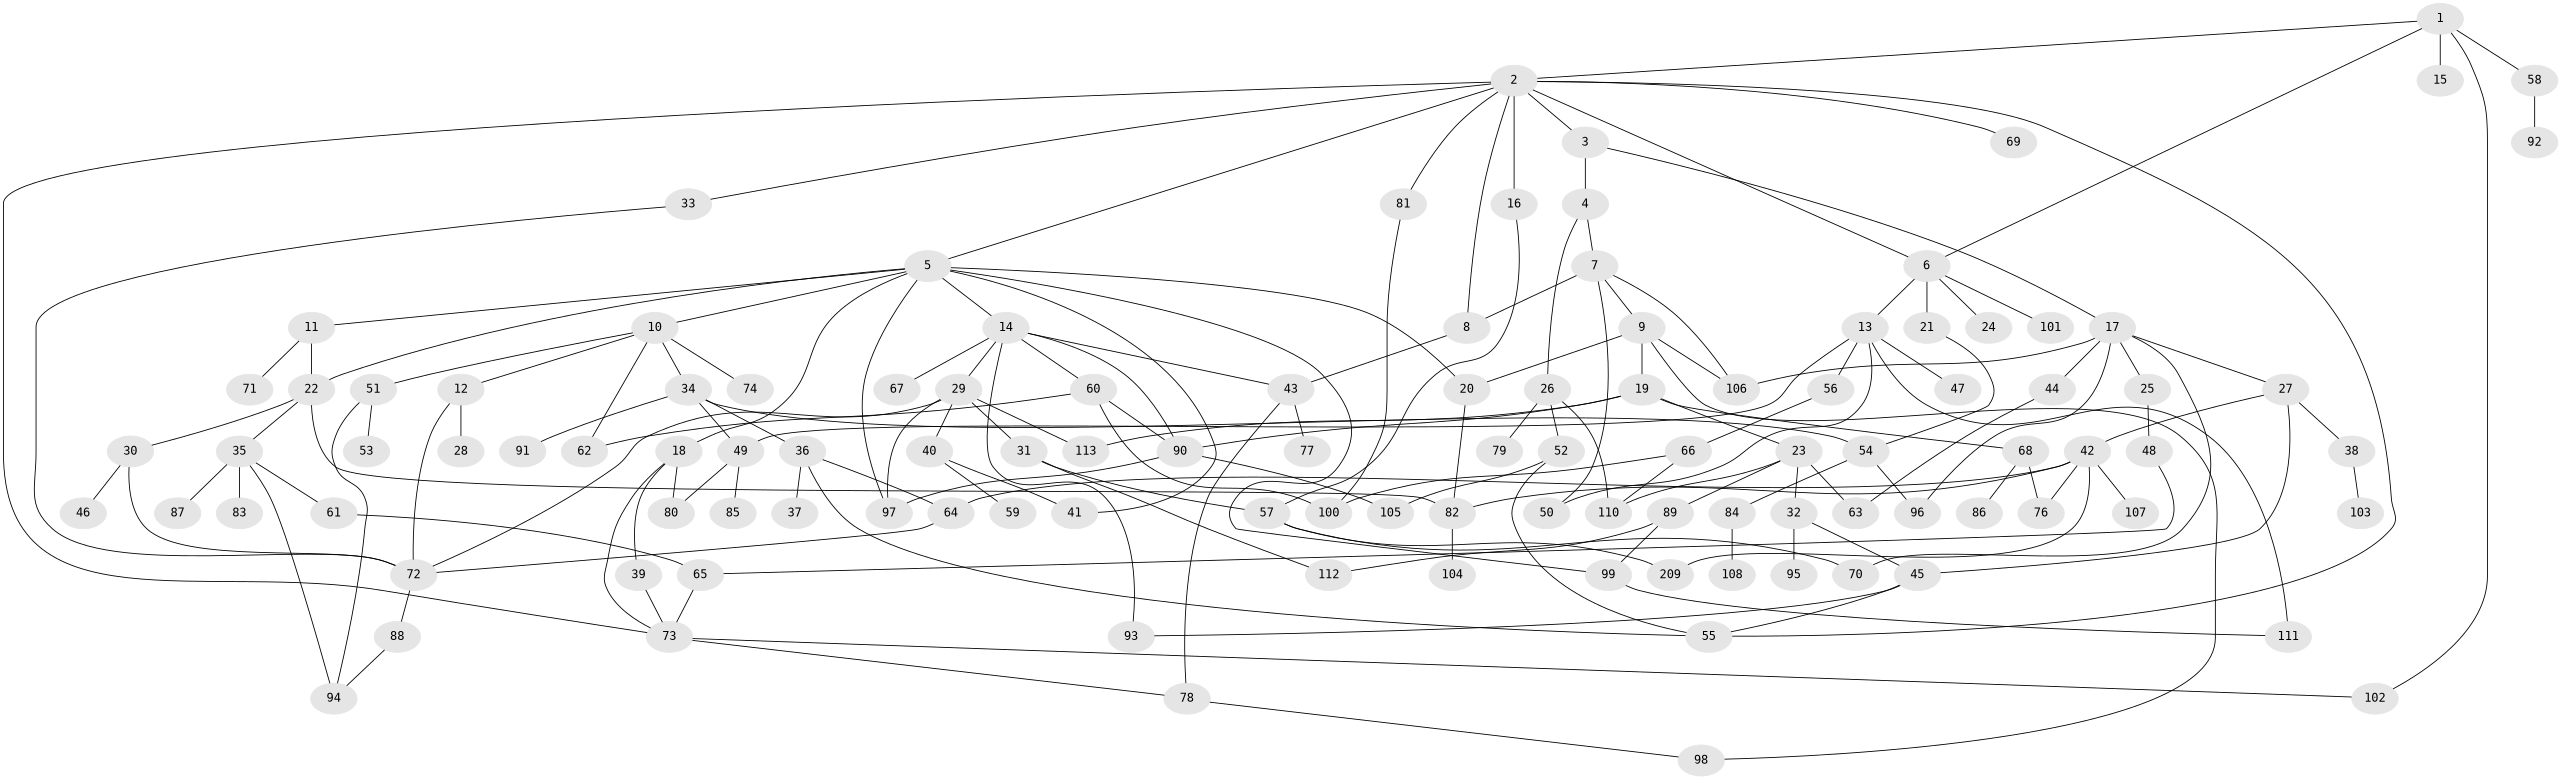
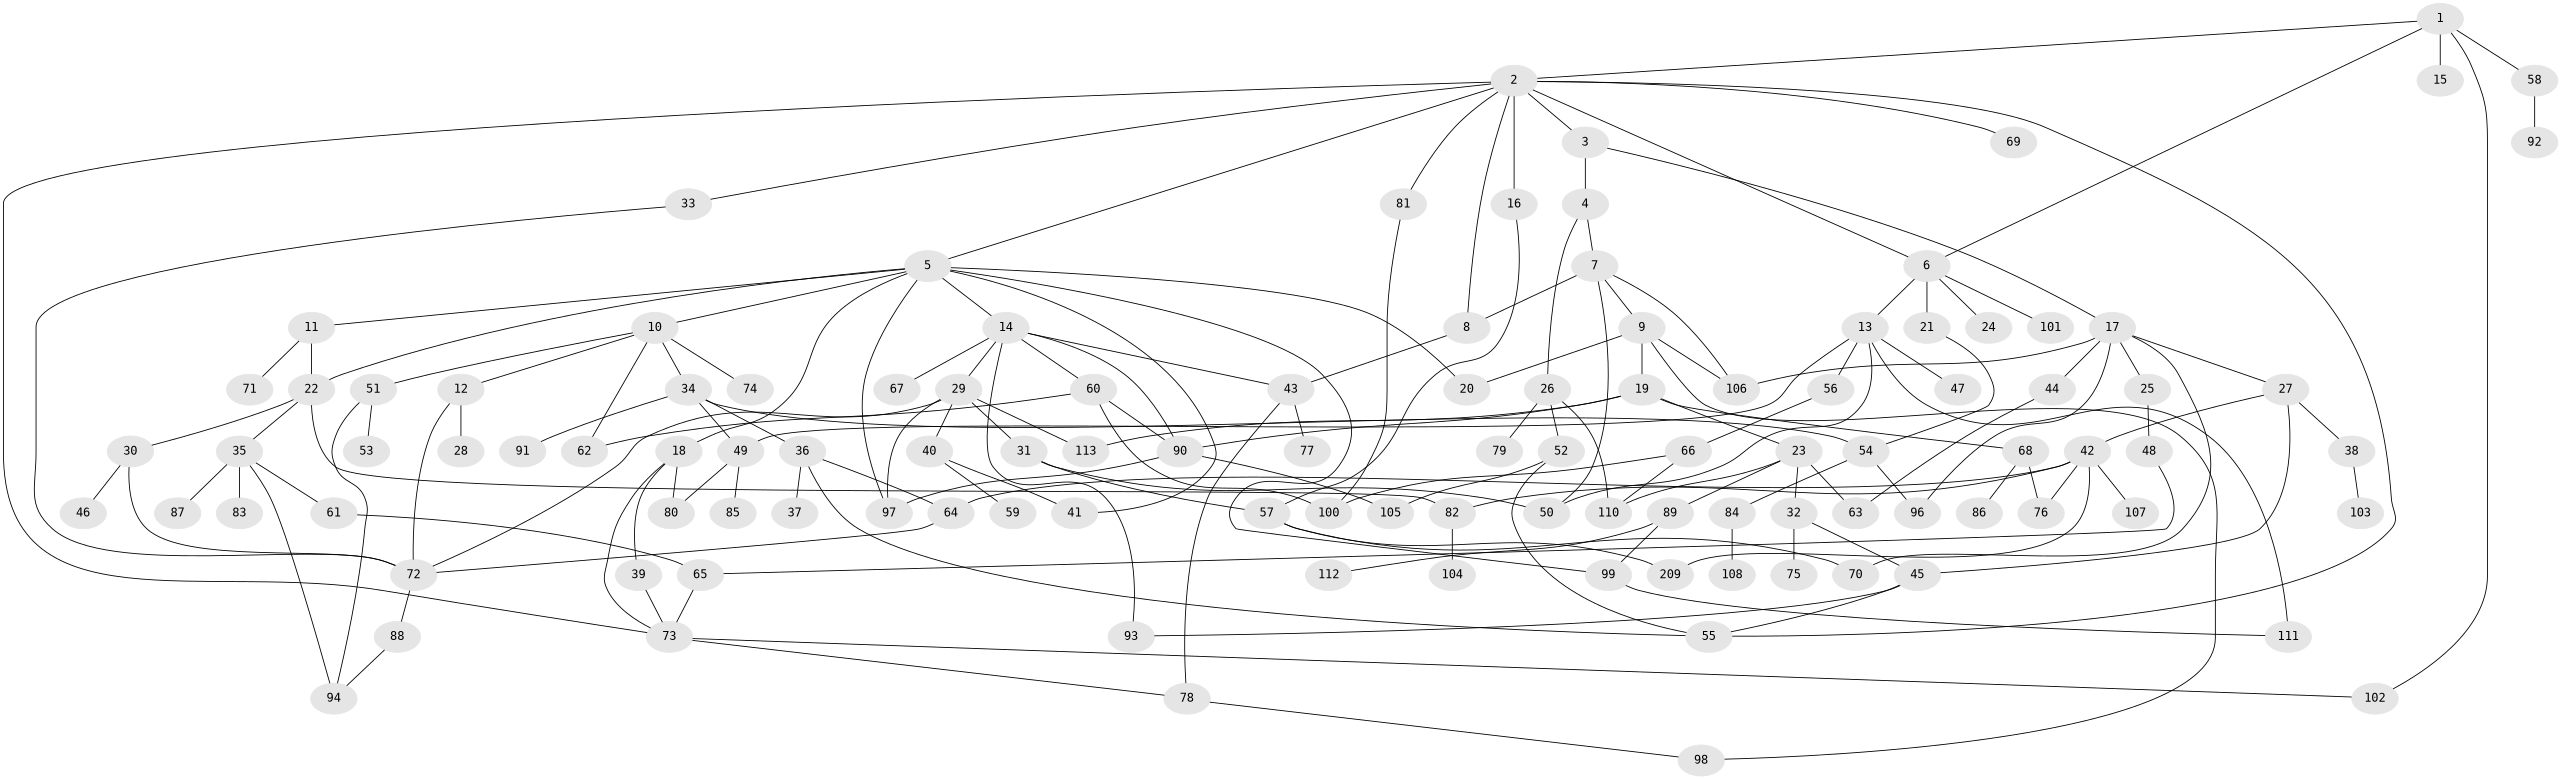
(1460, 451) -> none
(1175, 515) -> (1368, 488)
(1794, 575) -> (1794, 575)
